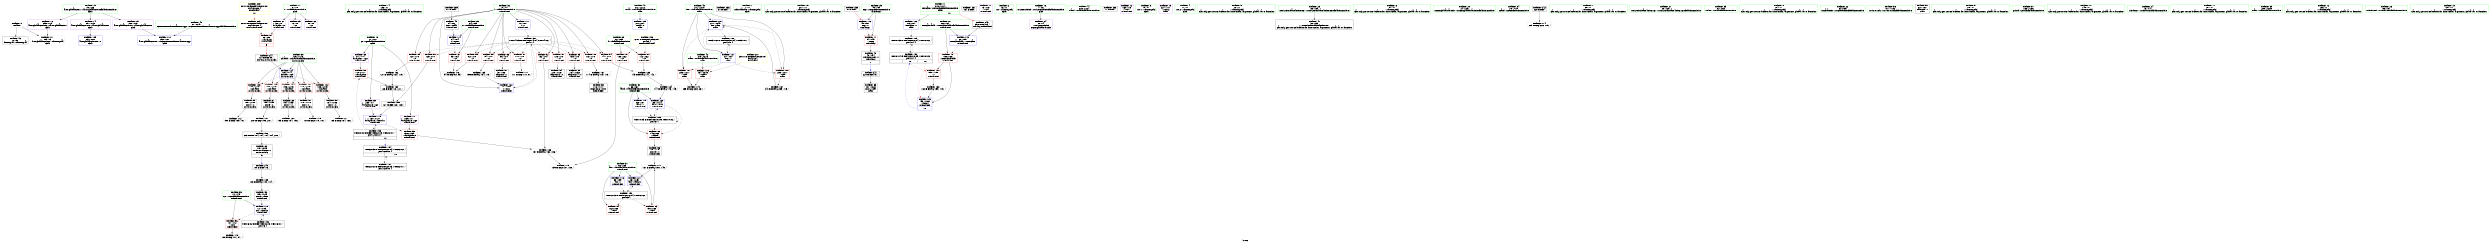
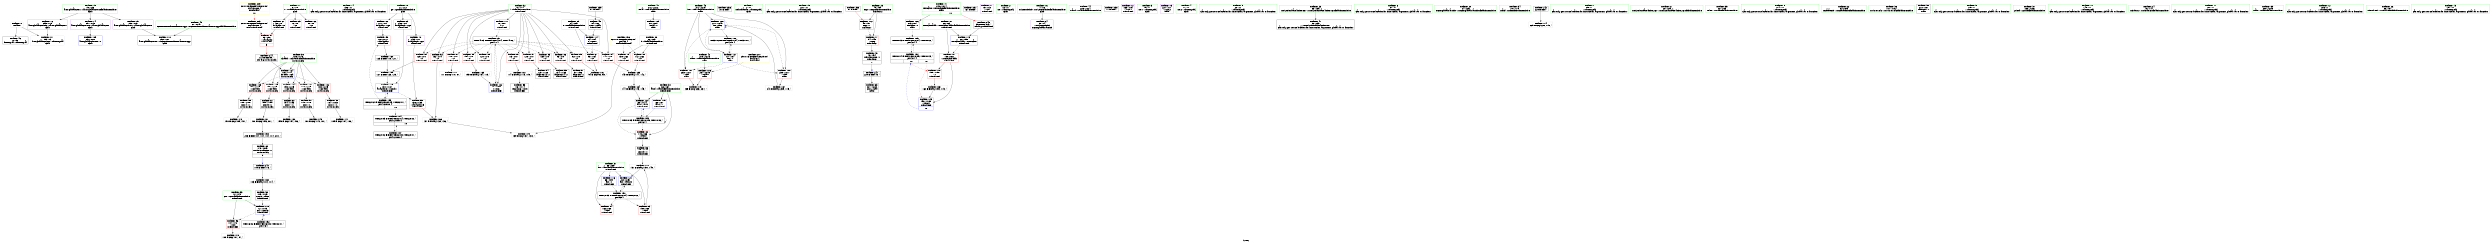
(392, 74) -> none
